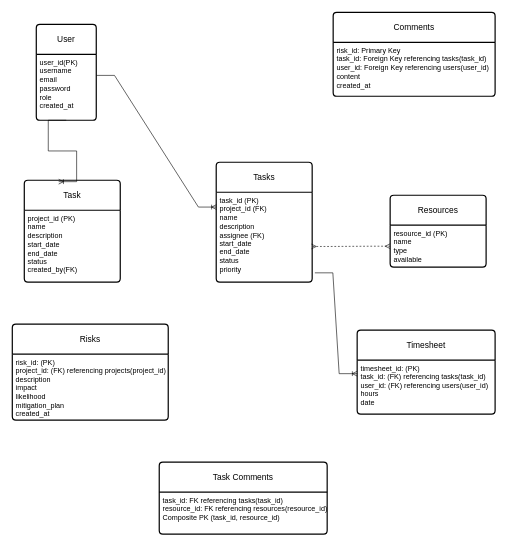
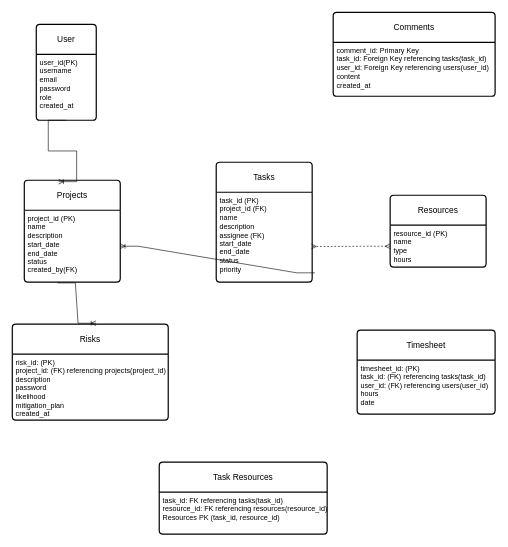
(423, 68) -> (423, 68)
(152, 135) -> none
(72, 195) -> (72, 195)
(424, 247) -> (424, 247)
none -> (77, 304)
(337, 330) -> (181, 253)
(108, 389) -> (108, 389)
(243, 477) -> (243, 477)
(257, 509) -> (257, 509)
